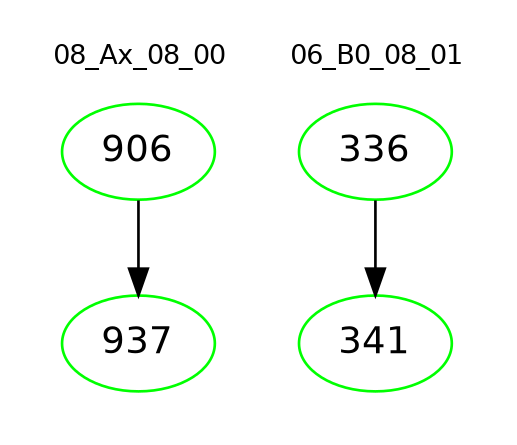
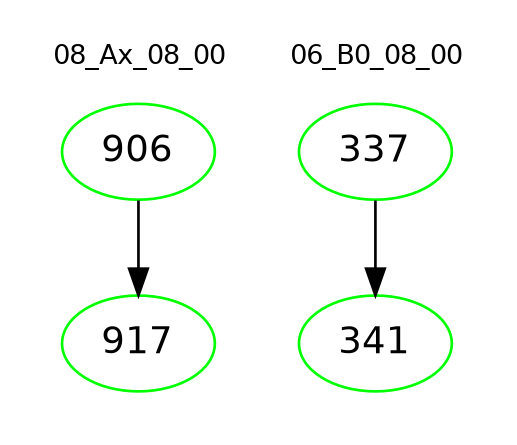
(377, 57) -> (377, 57)
(375, 152) -> (375, 152)
(138, 343) -> (138, 343)
